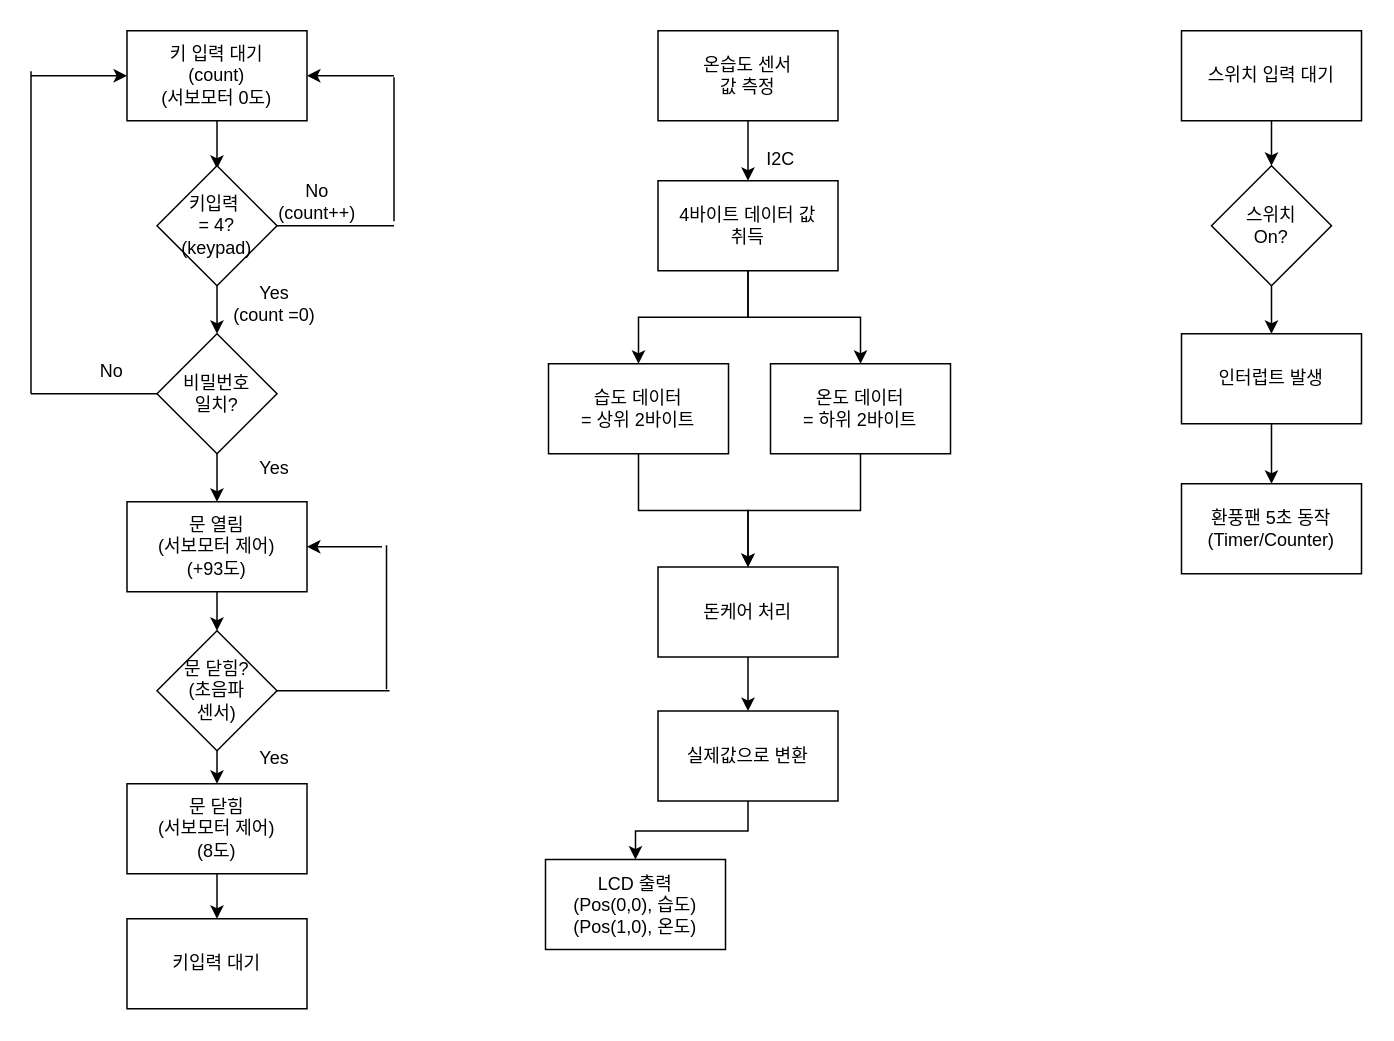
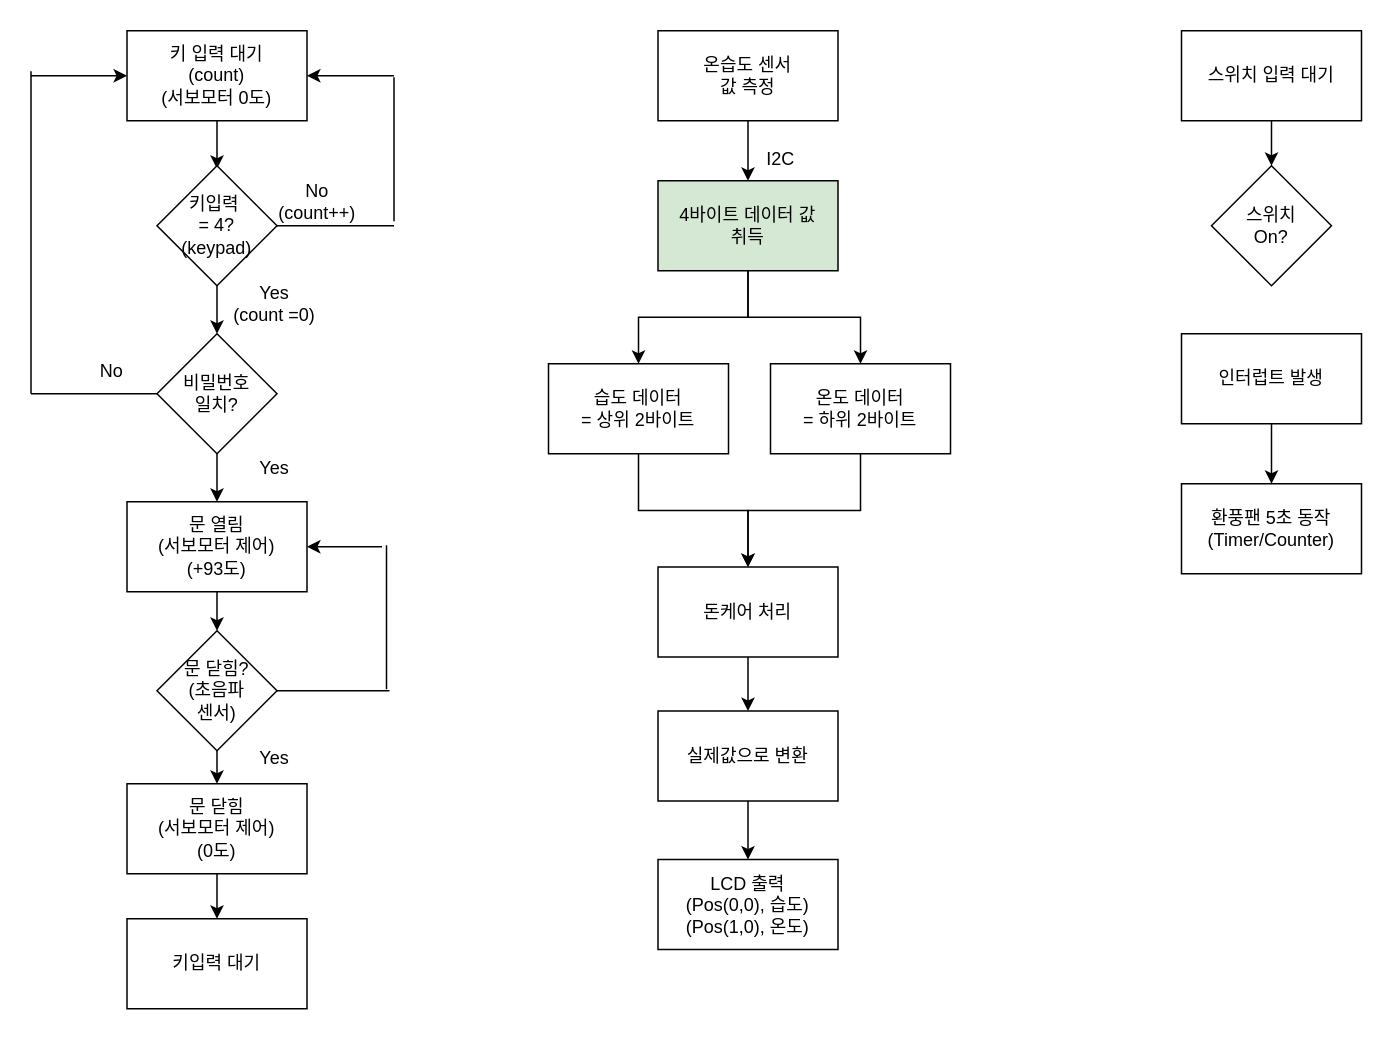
(748, 226) -> (748, 226)
(1271, 305) -> none
(217, 829) -> (217, 829)
(635, 905) -> (748, 905)
